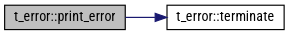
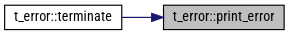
(140, 17) -> (137, 17)
